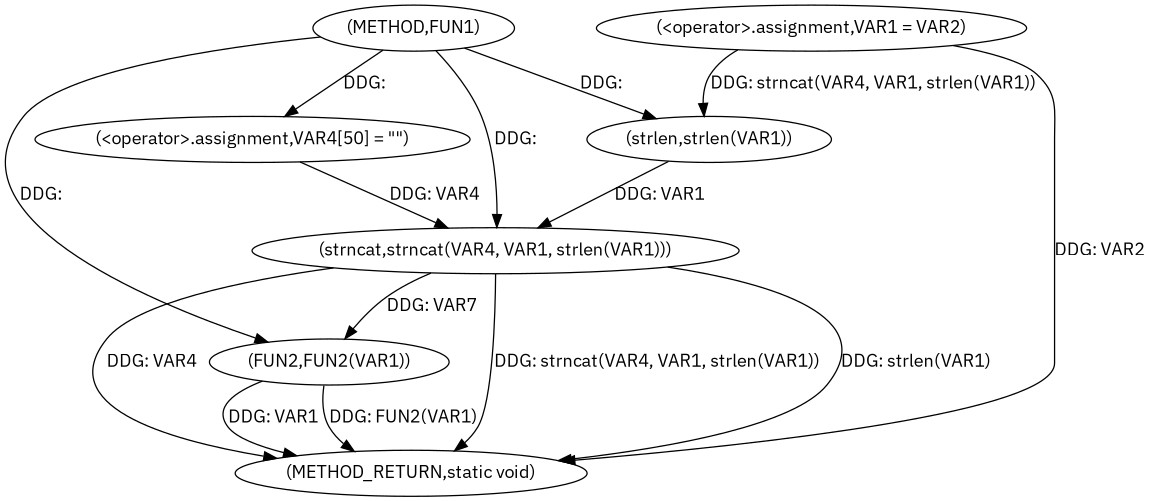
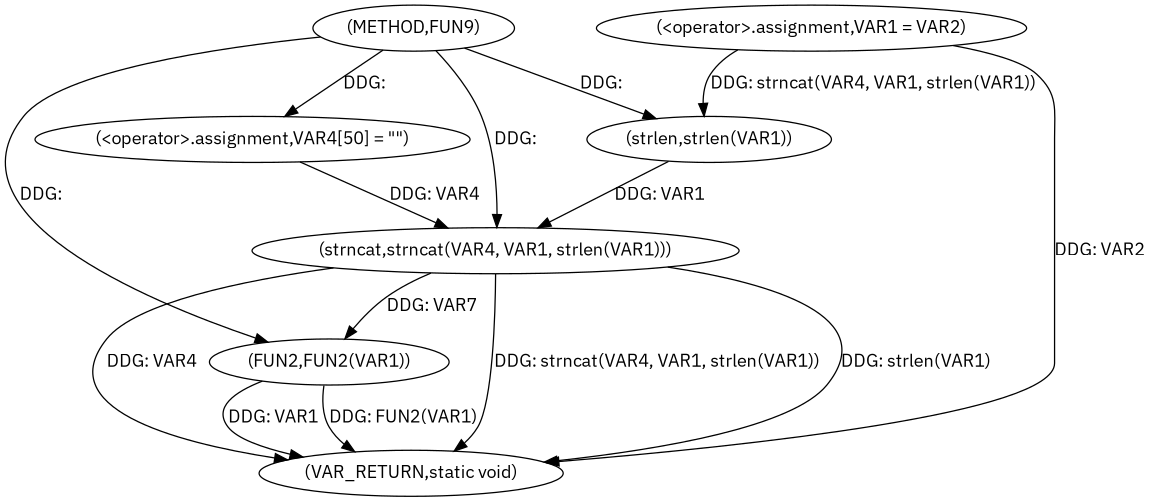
(414, 28) -> (414, 28)
(411, 473) -> (411, 473)
